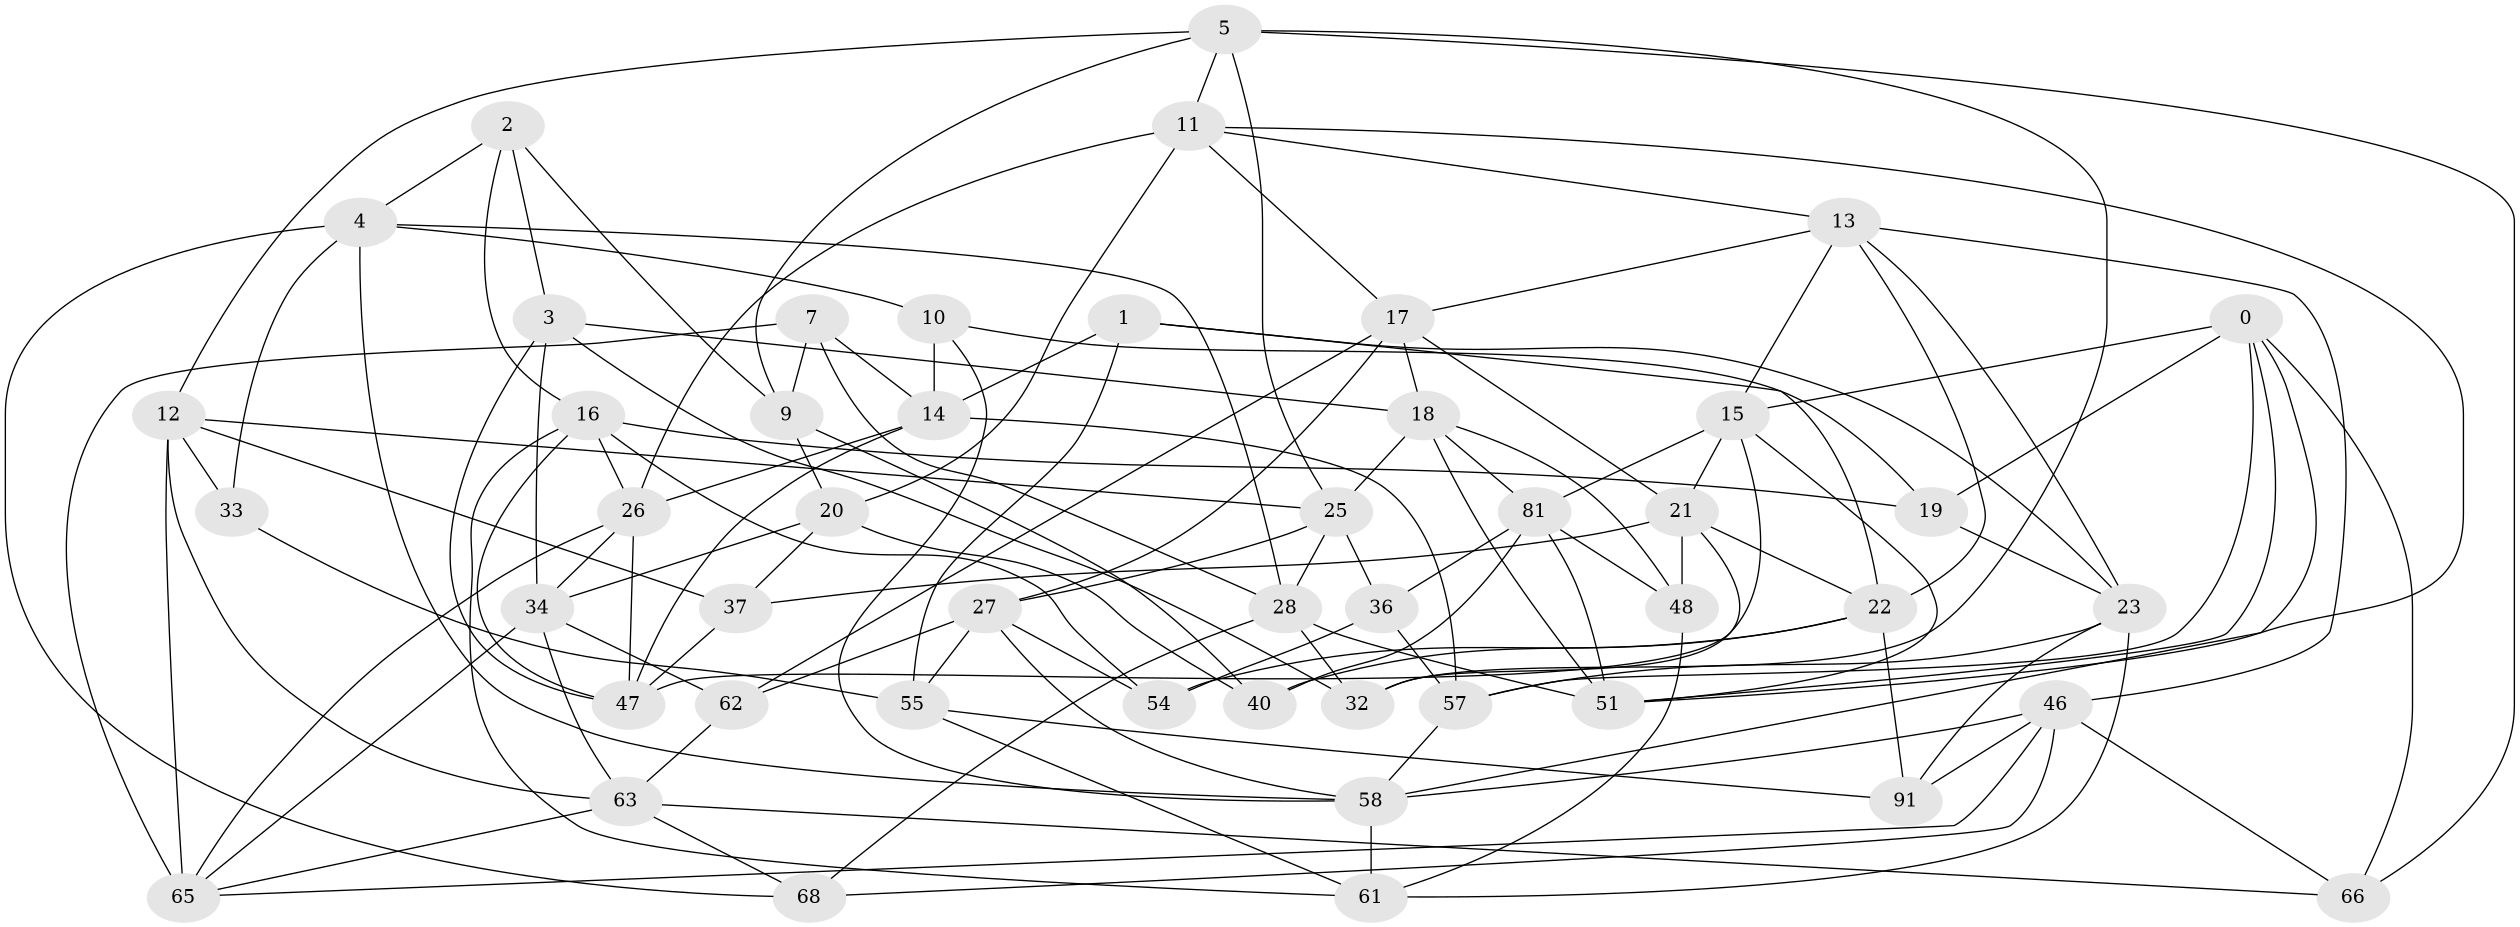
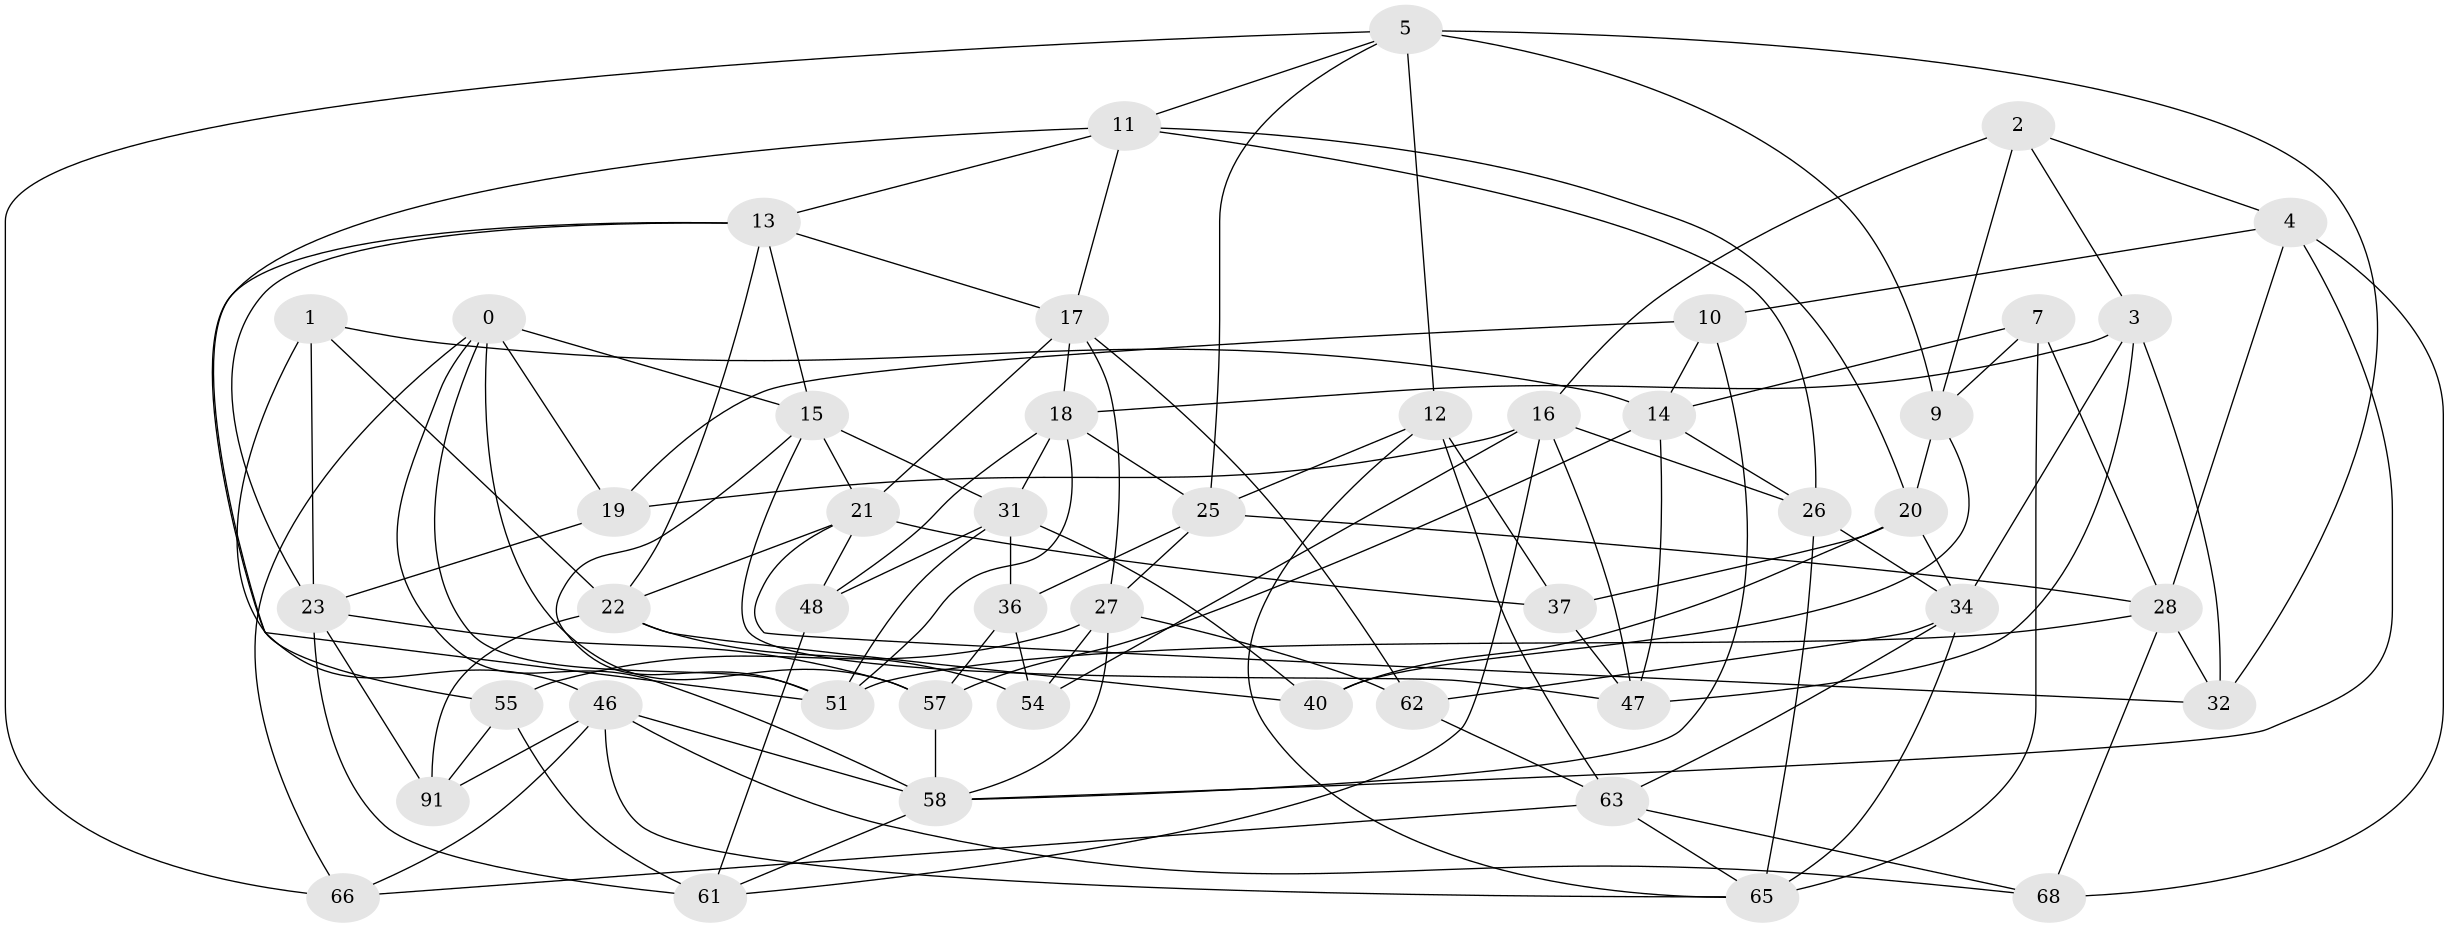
(232, 512) -> none
(1535, 512) -> (1011, 512)
(631, 608) -> none
